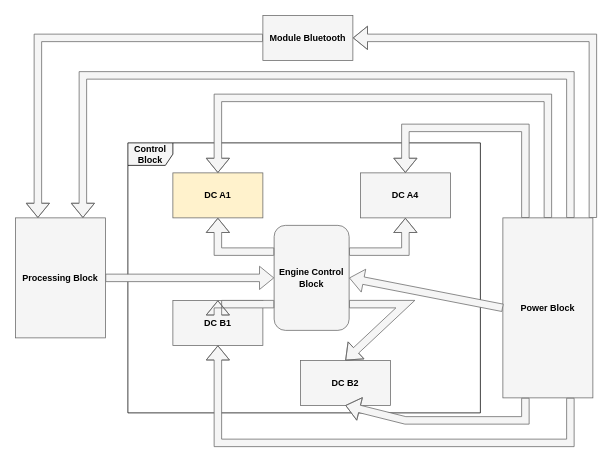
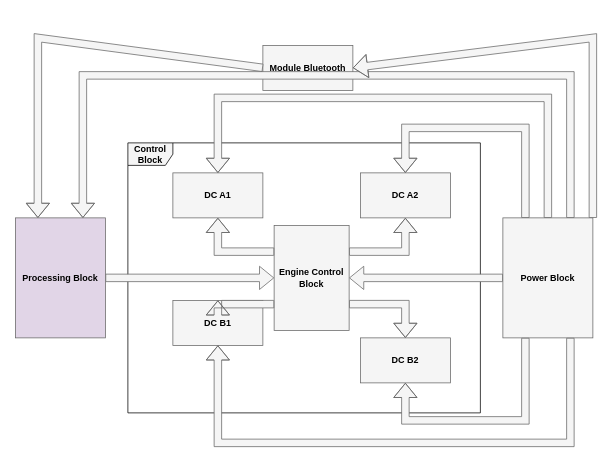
(308, 38) -> (308, 68)
(218, 195) -> (218, 195)
(405, 195) -> (405, 195)
(60, 278) -> (60, 278)
(312, 278) -> (312, 278)
(548, 308) -> (548, 278)
(345, 383) -> (405, 360)
